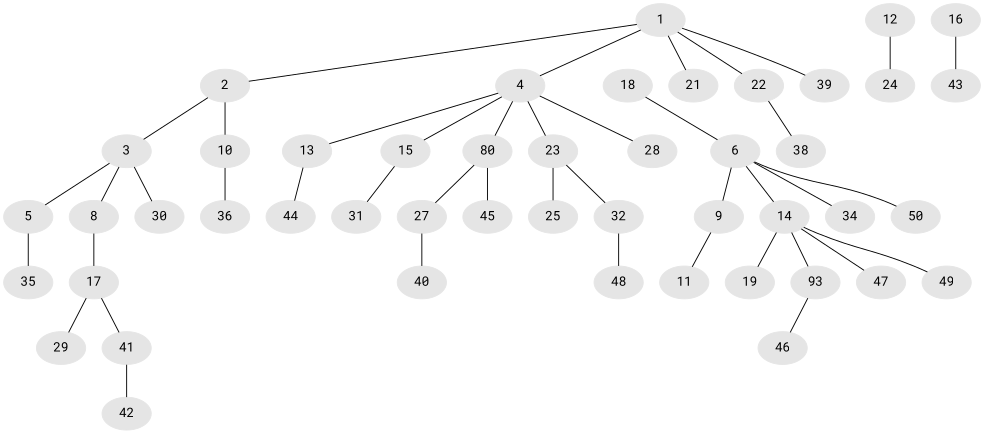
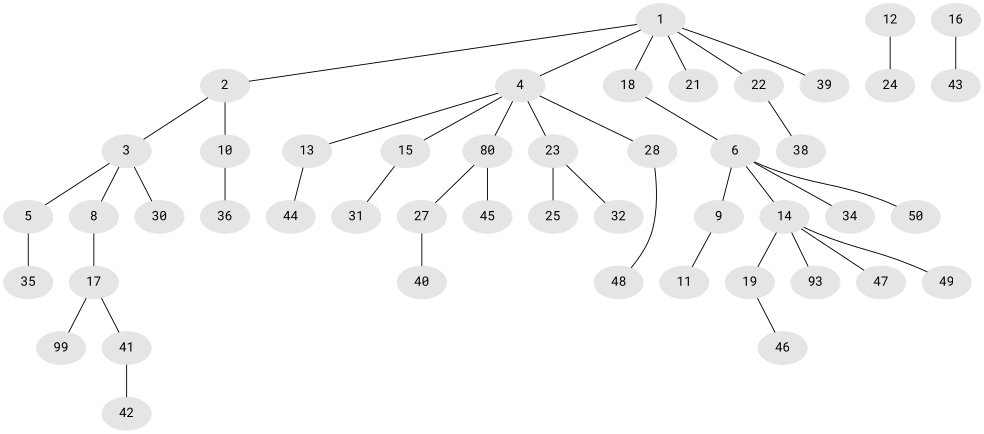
none -> (644, 53)
(619, 250) -> (654, 221)
(799, 315) -> (766, 315)
(61, 348) -> (61, 348)
